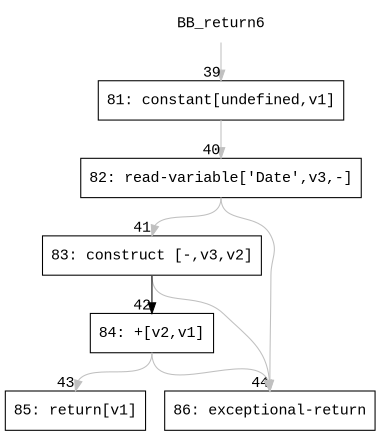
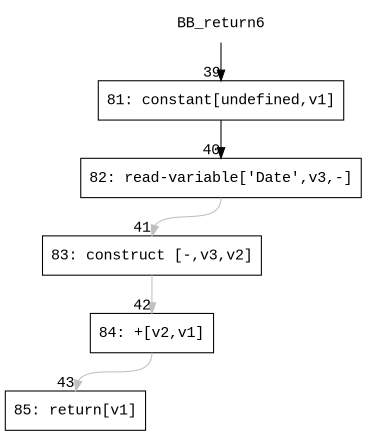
(221, 56) -> (221, 56)
(221, 134) -> (221, 134)
(152, 294) -> (152, 289)
(270, 411) -> none
